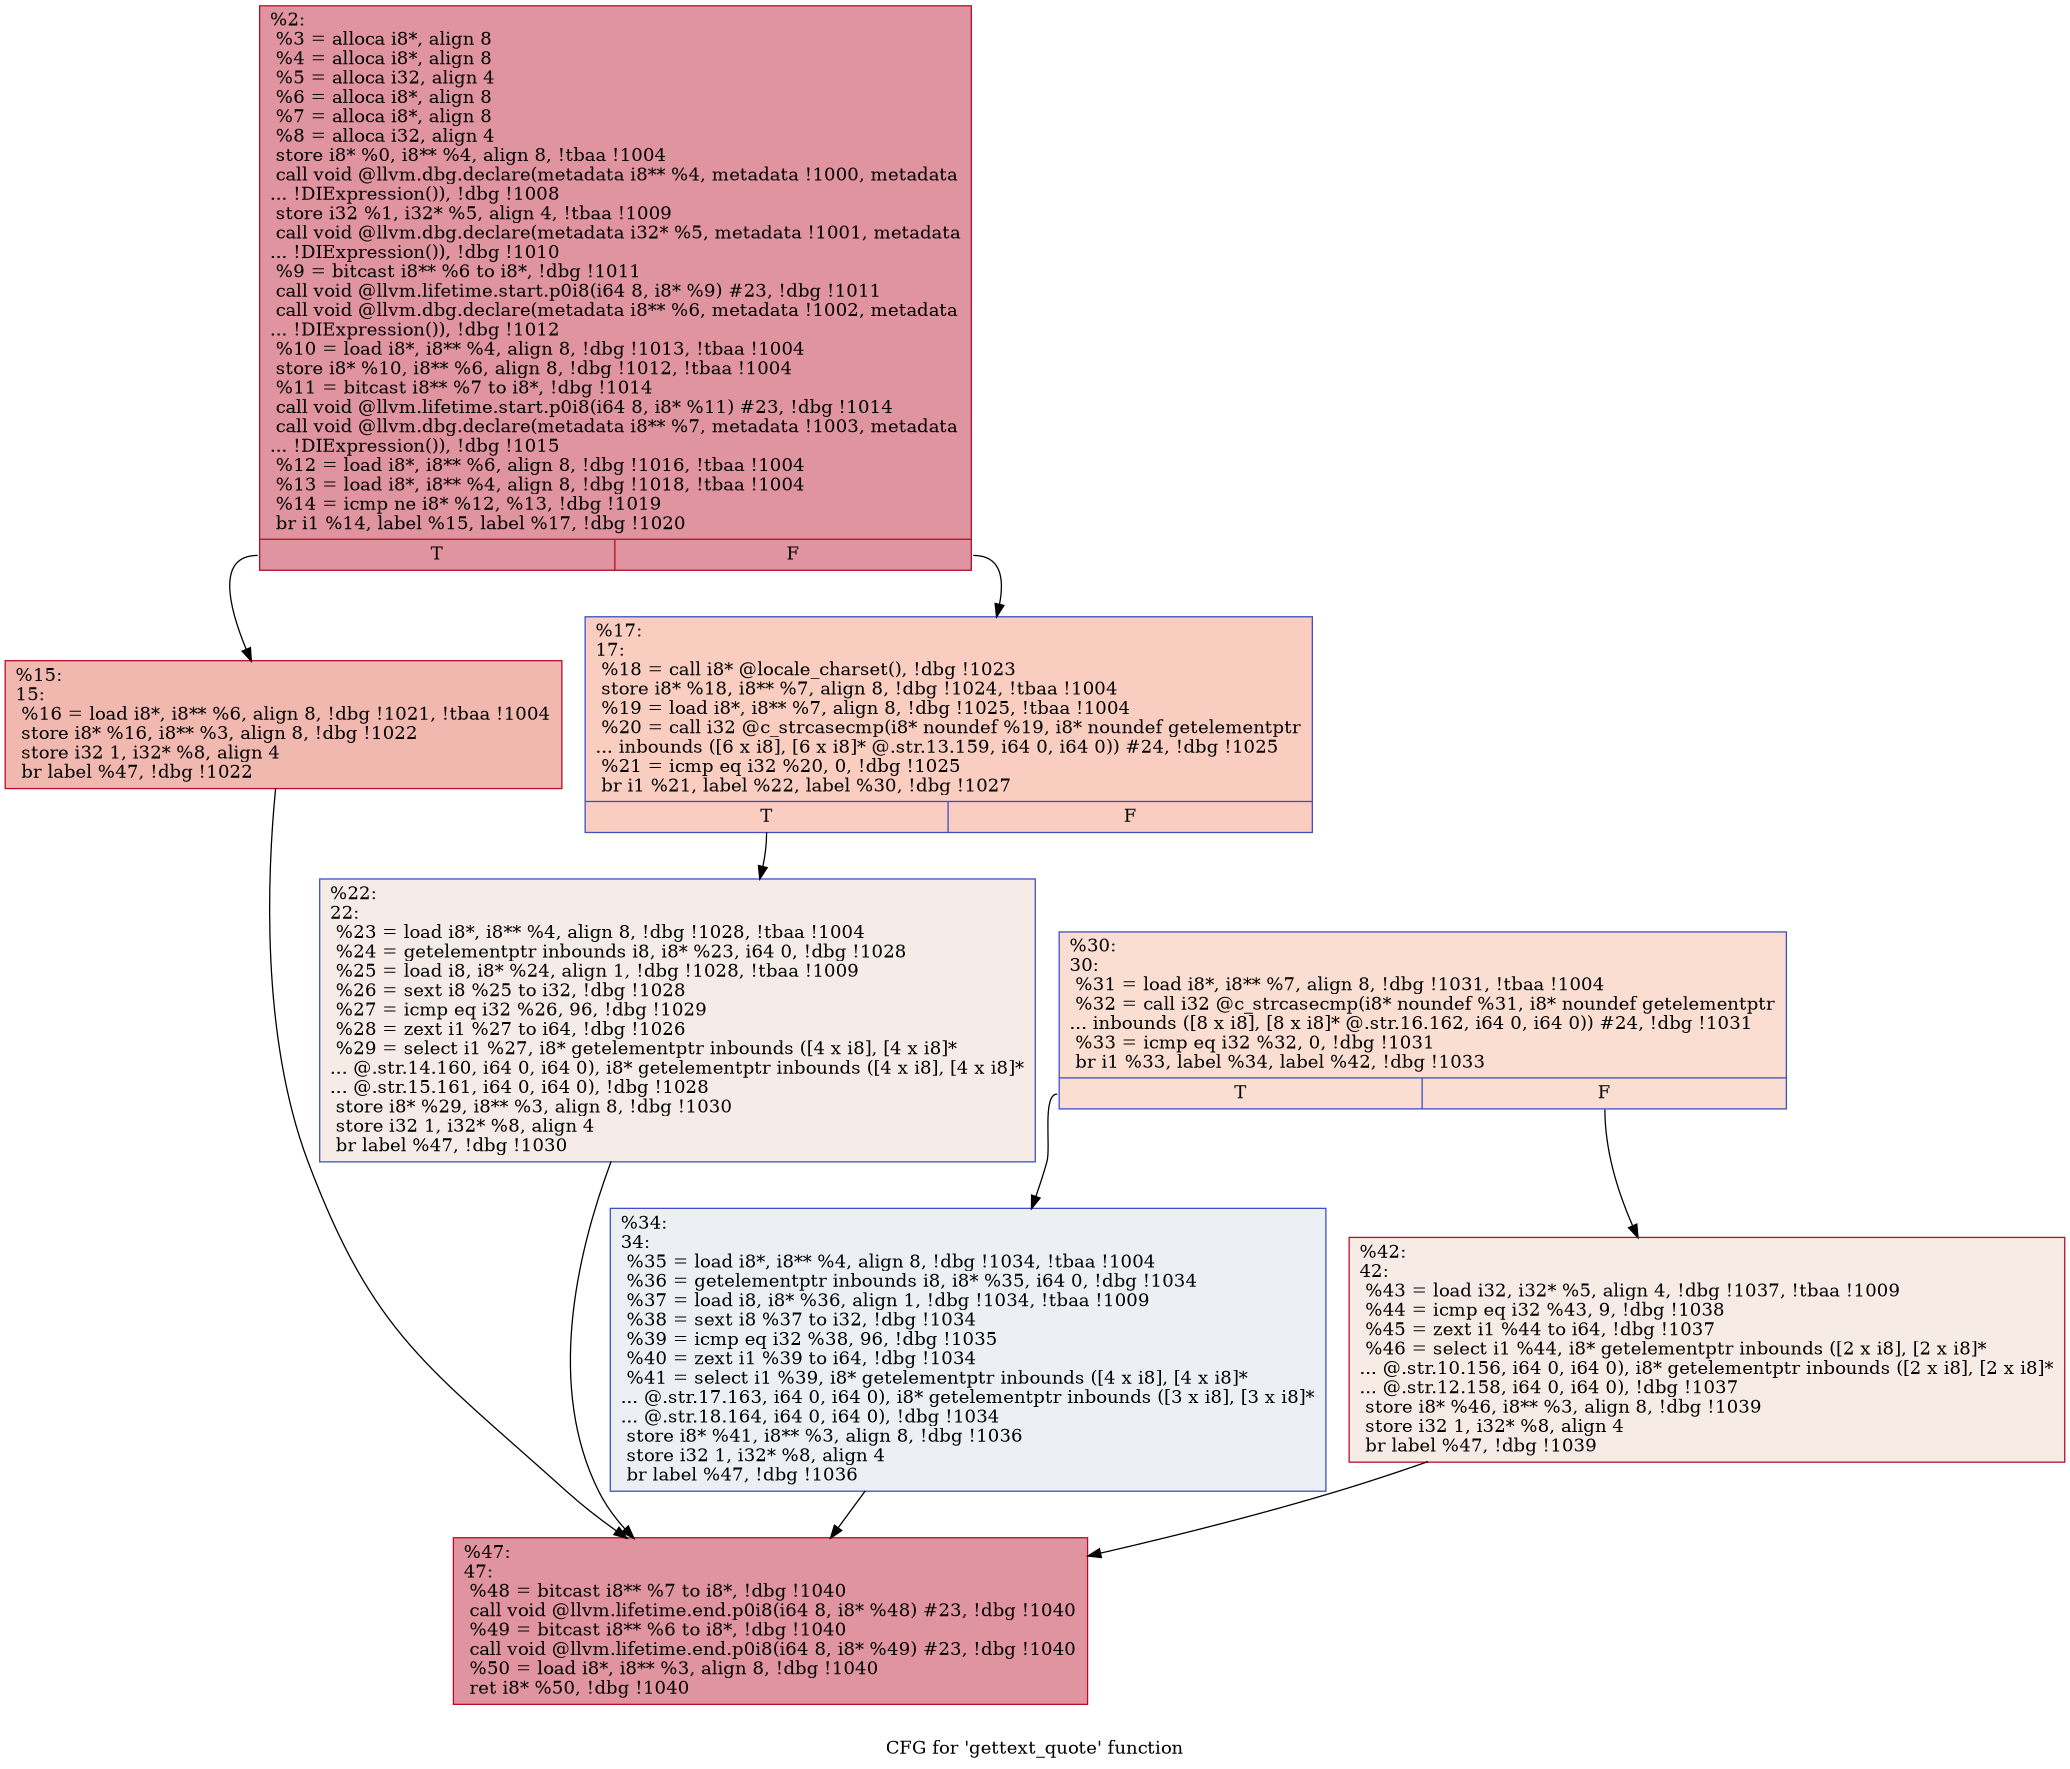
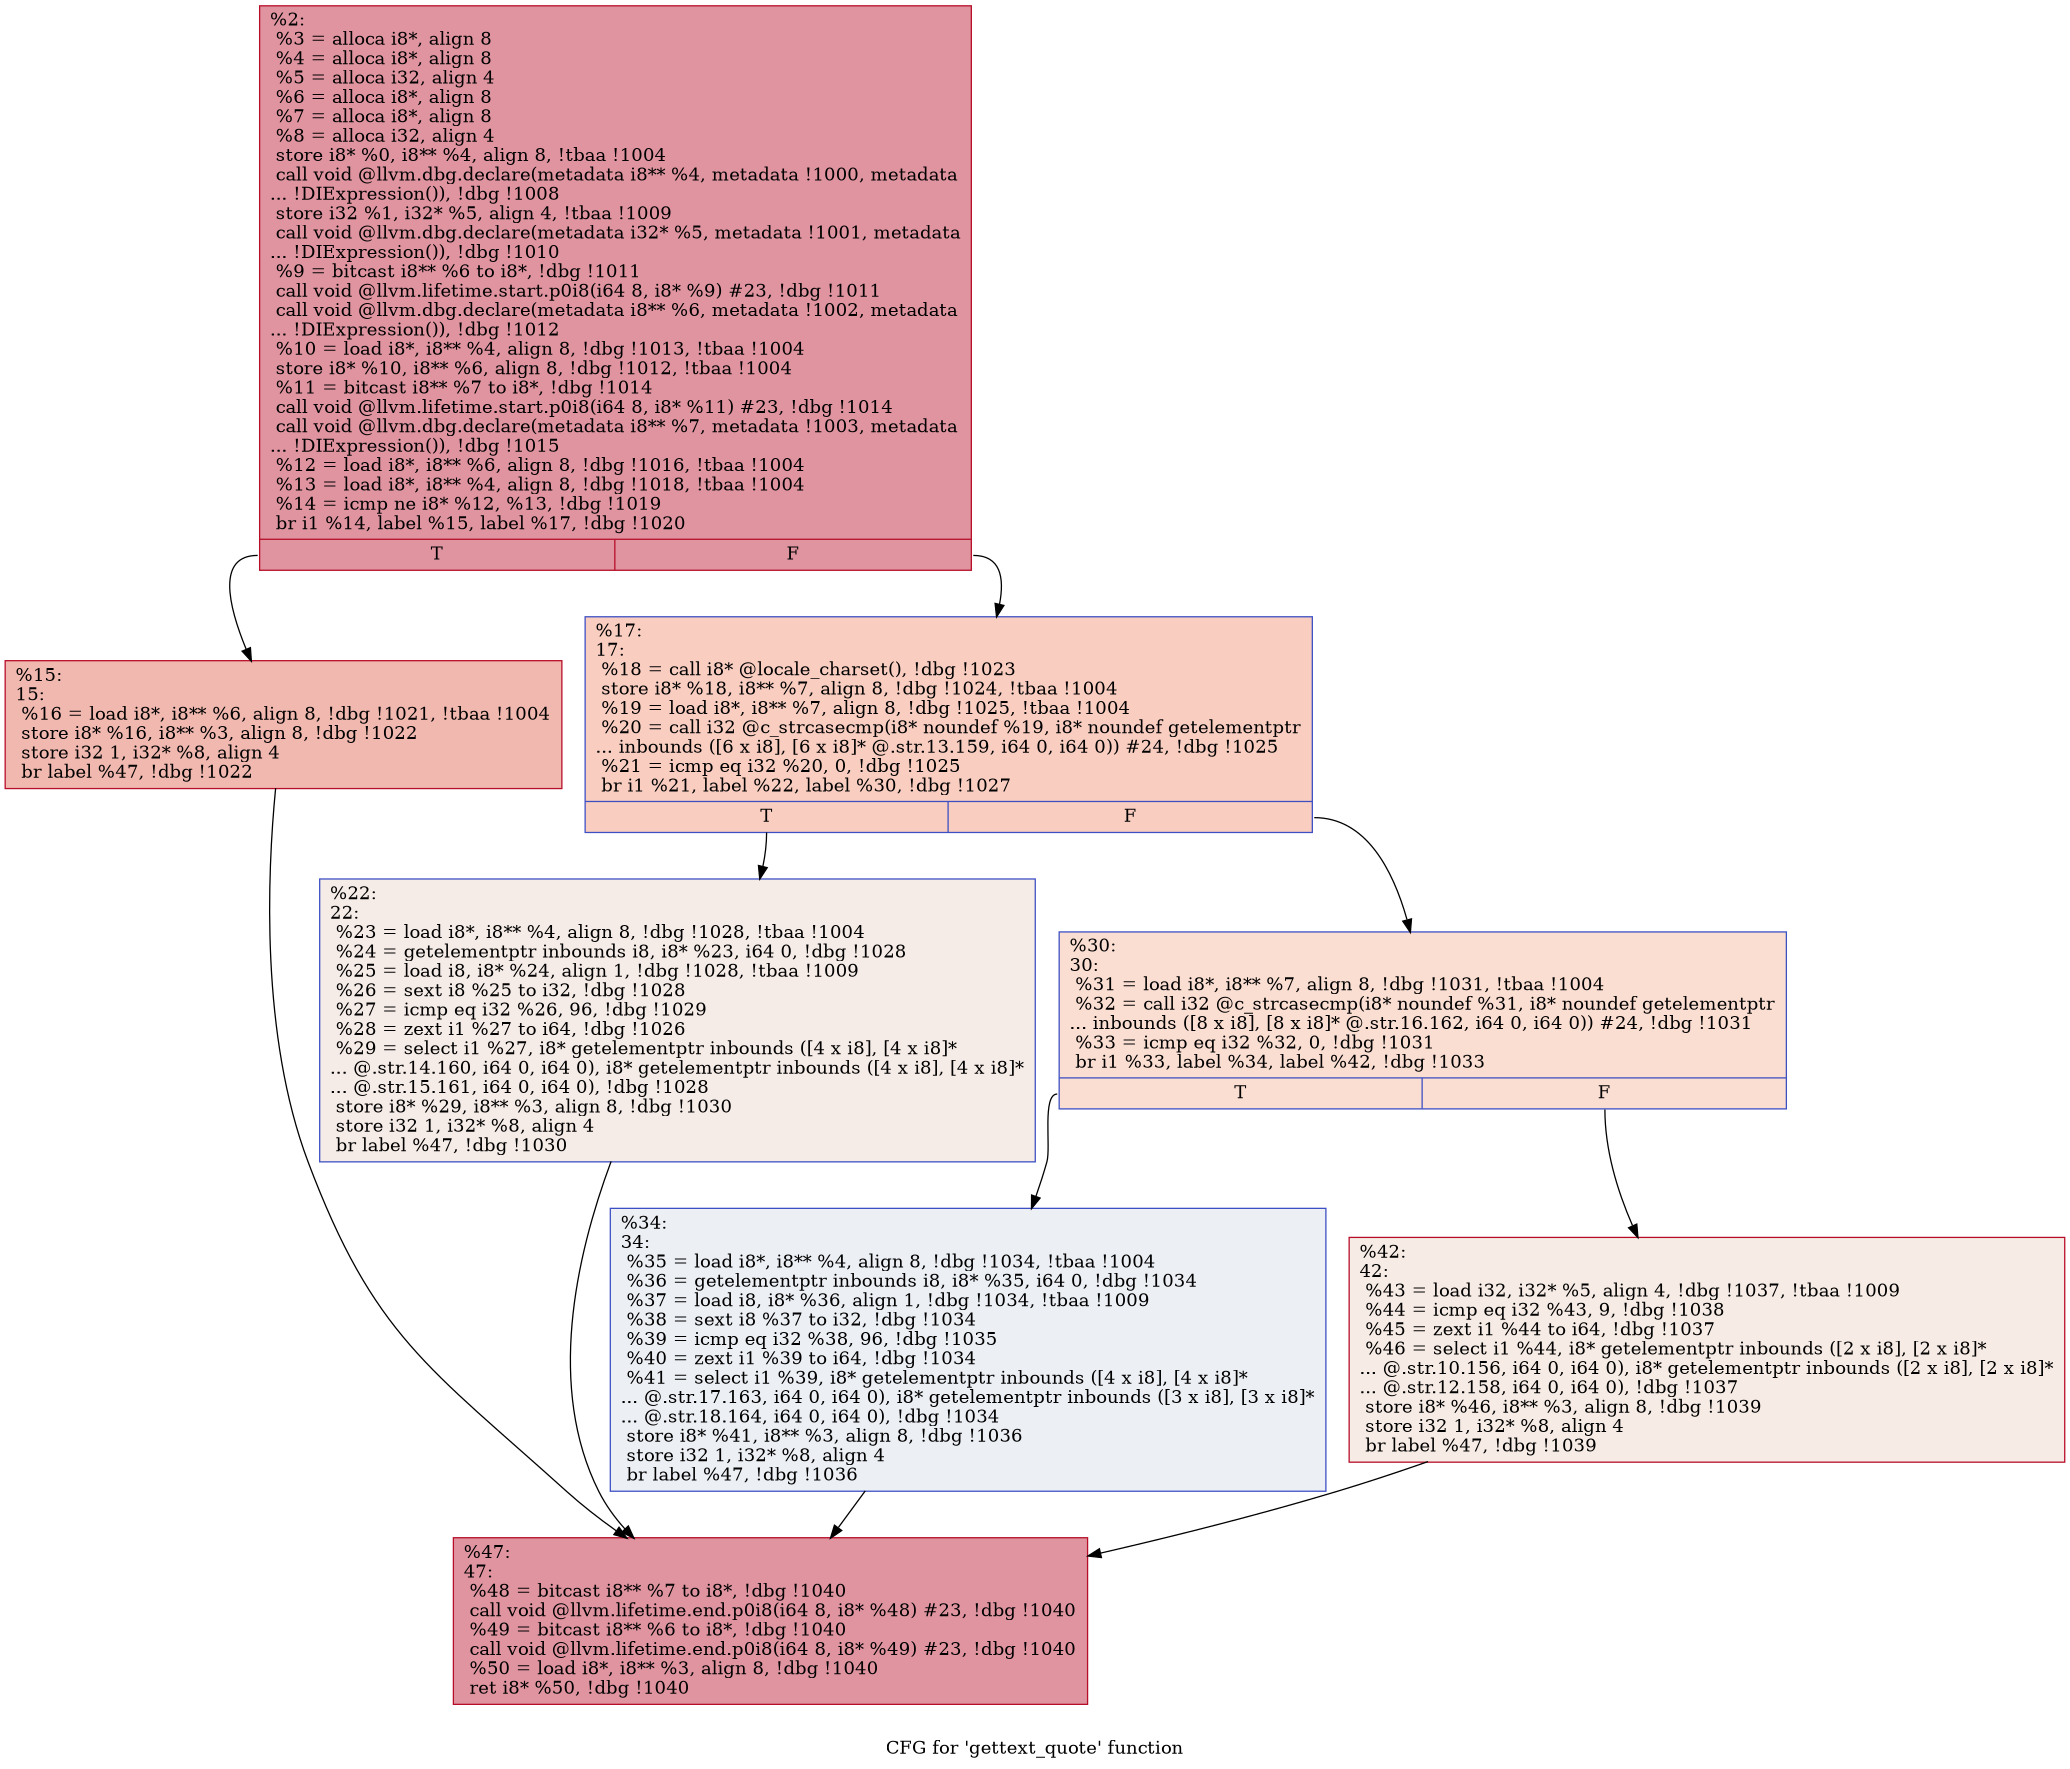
none -> (1376, 853)
